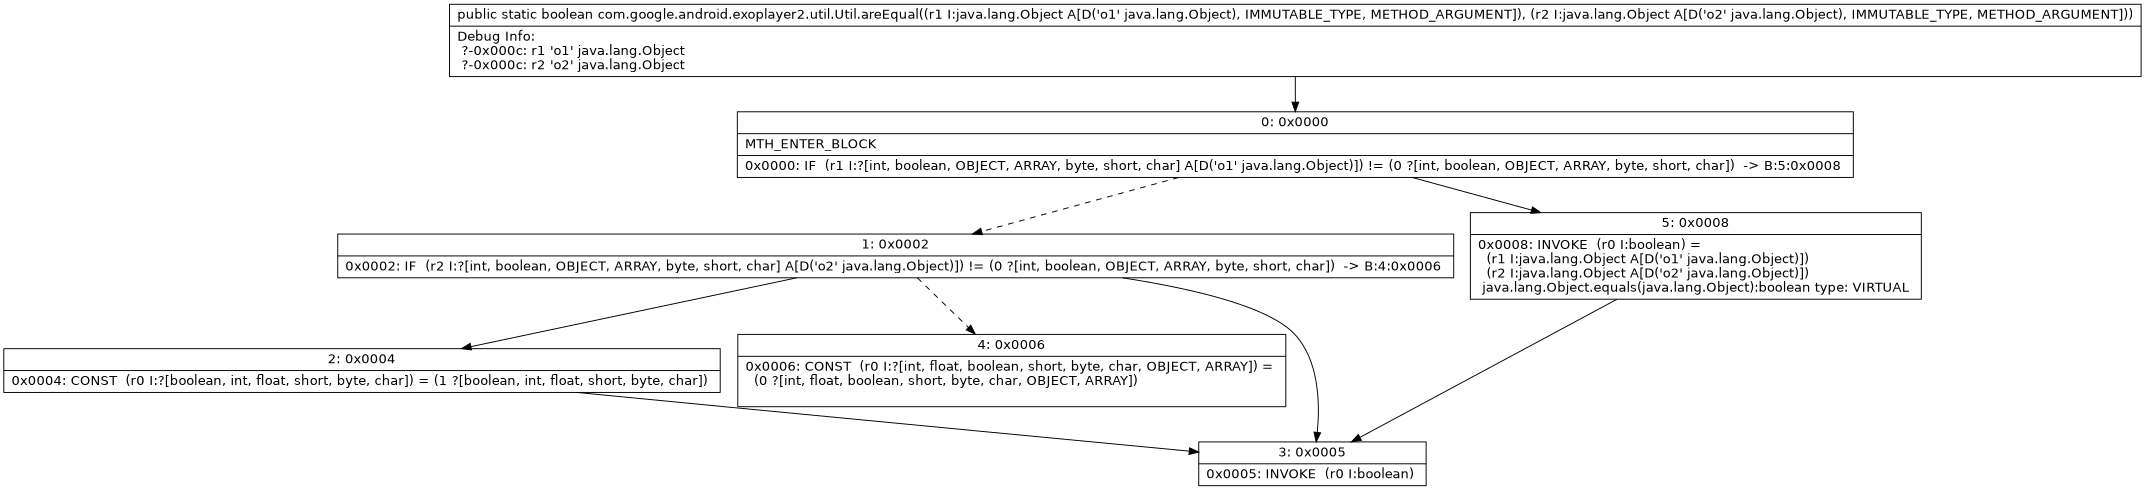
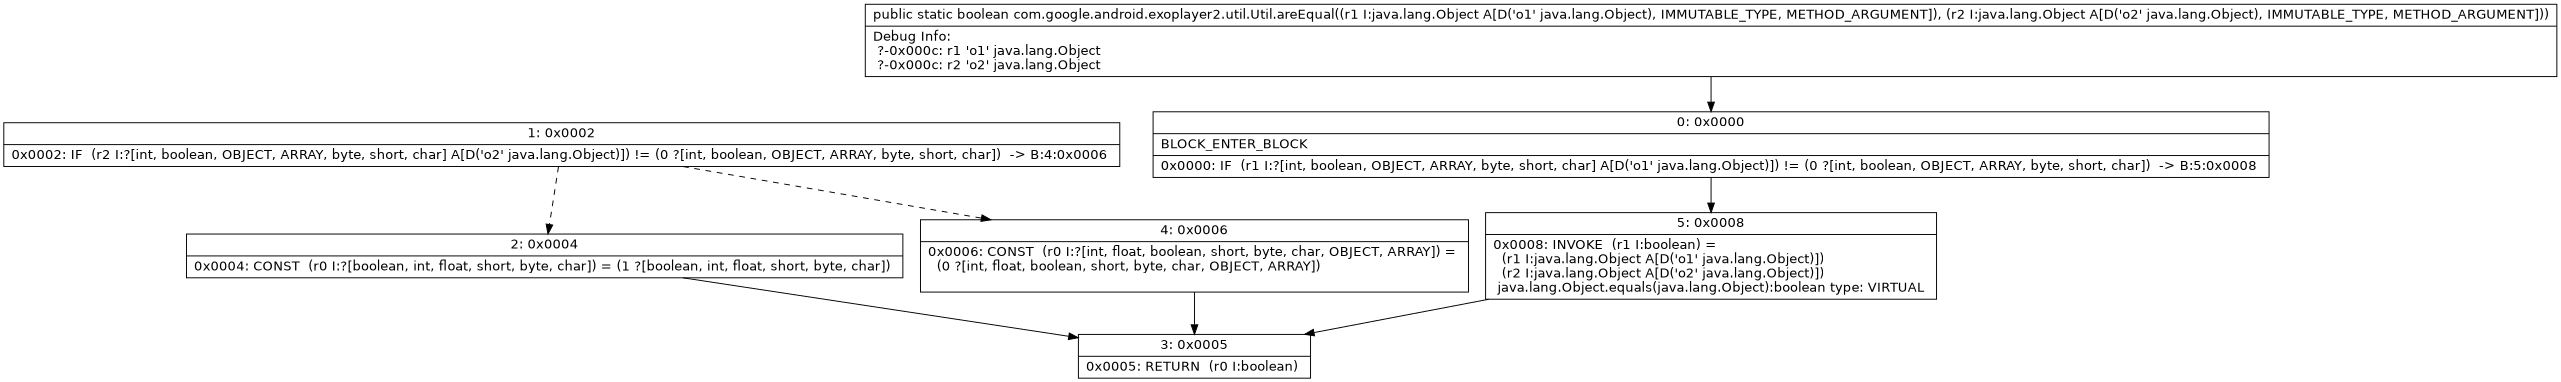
(811, 144) -> (1234, 144)
(1080, 204) -> none
(1592, 245) -> (1607, 245)
(634, 312) -> (554, 196)
(1261, 313) -> (1194, 308)
(1312, 474) -> (1194, 367)
